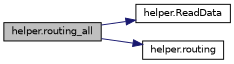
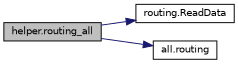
(183, 13) -> (185, 13)
(183, 50) -> (185, 50)
